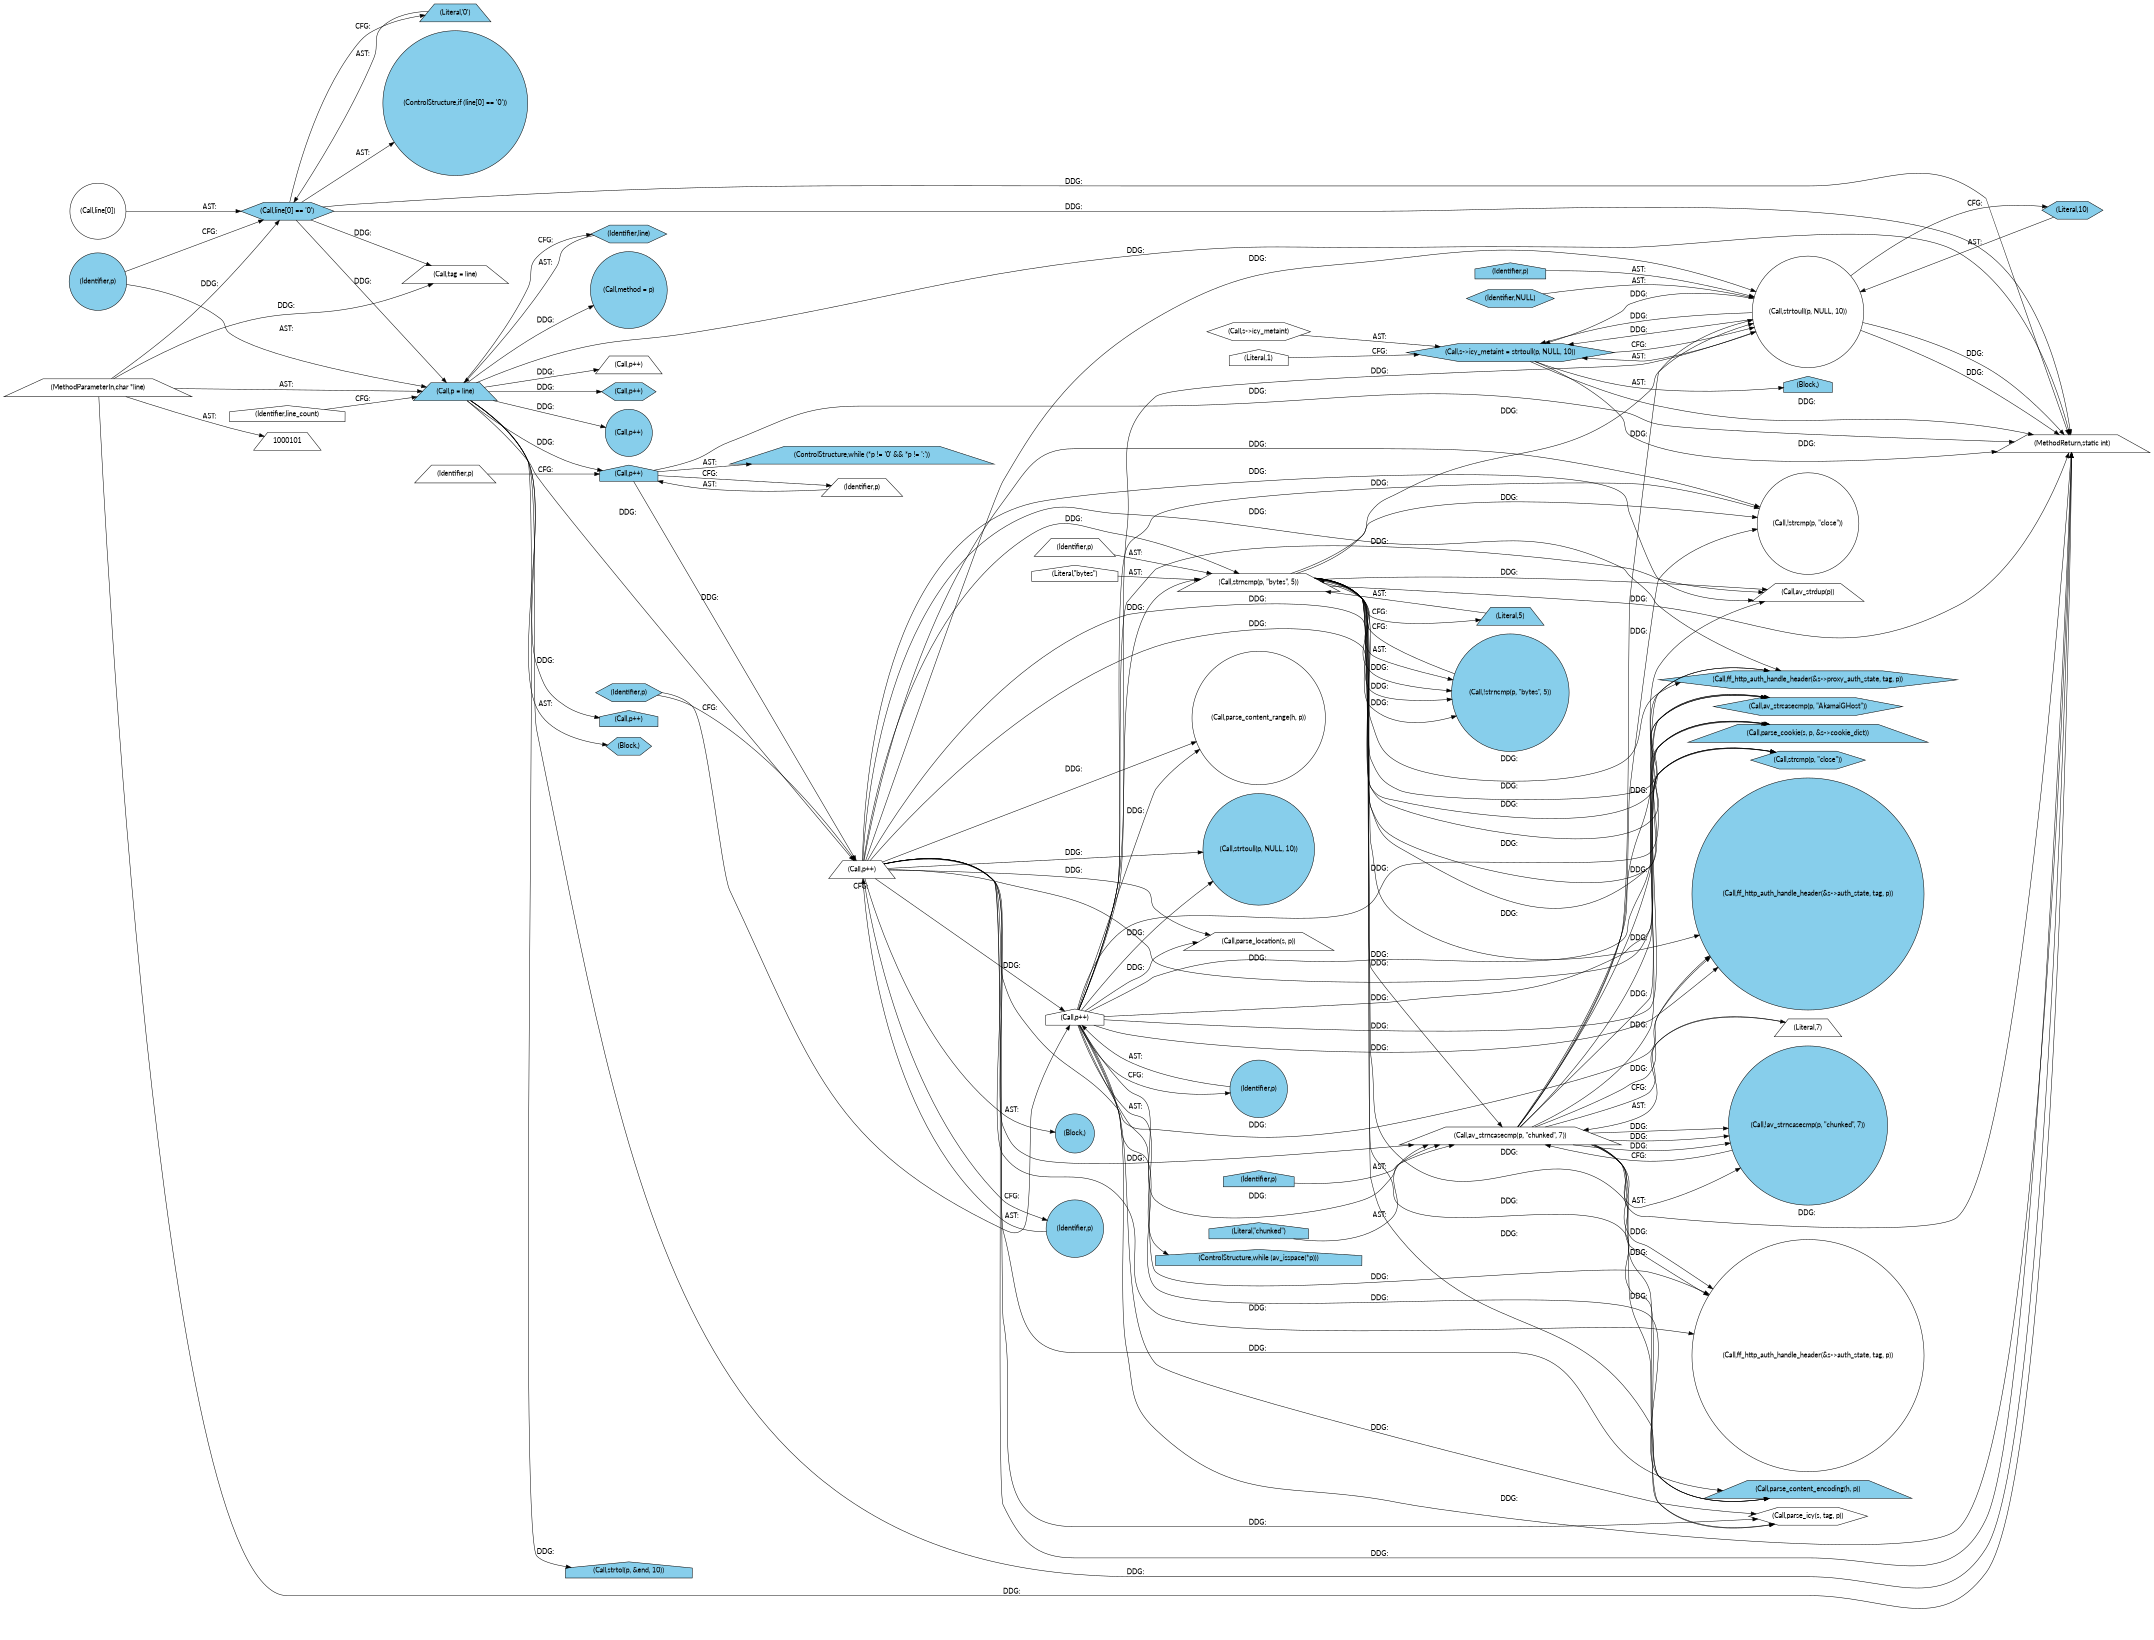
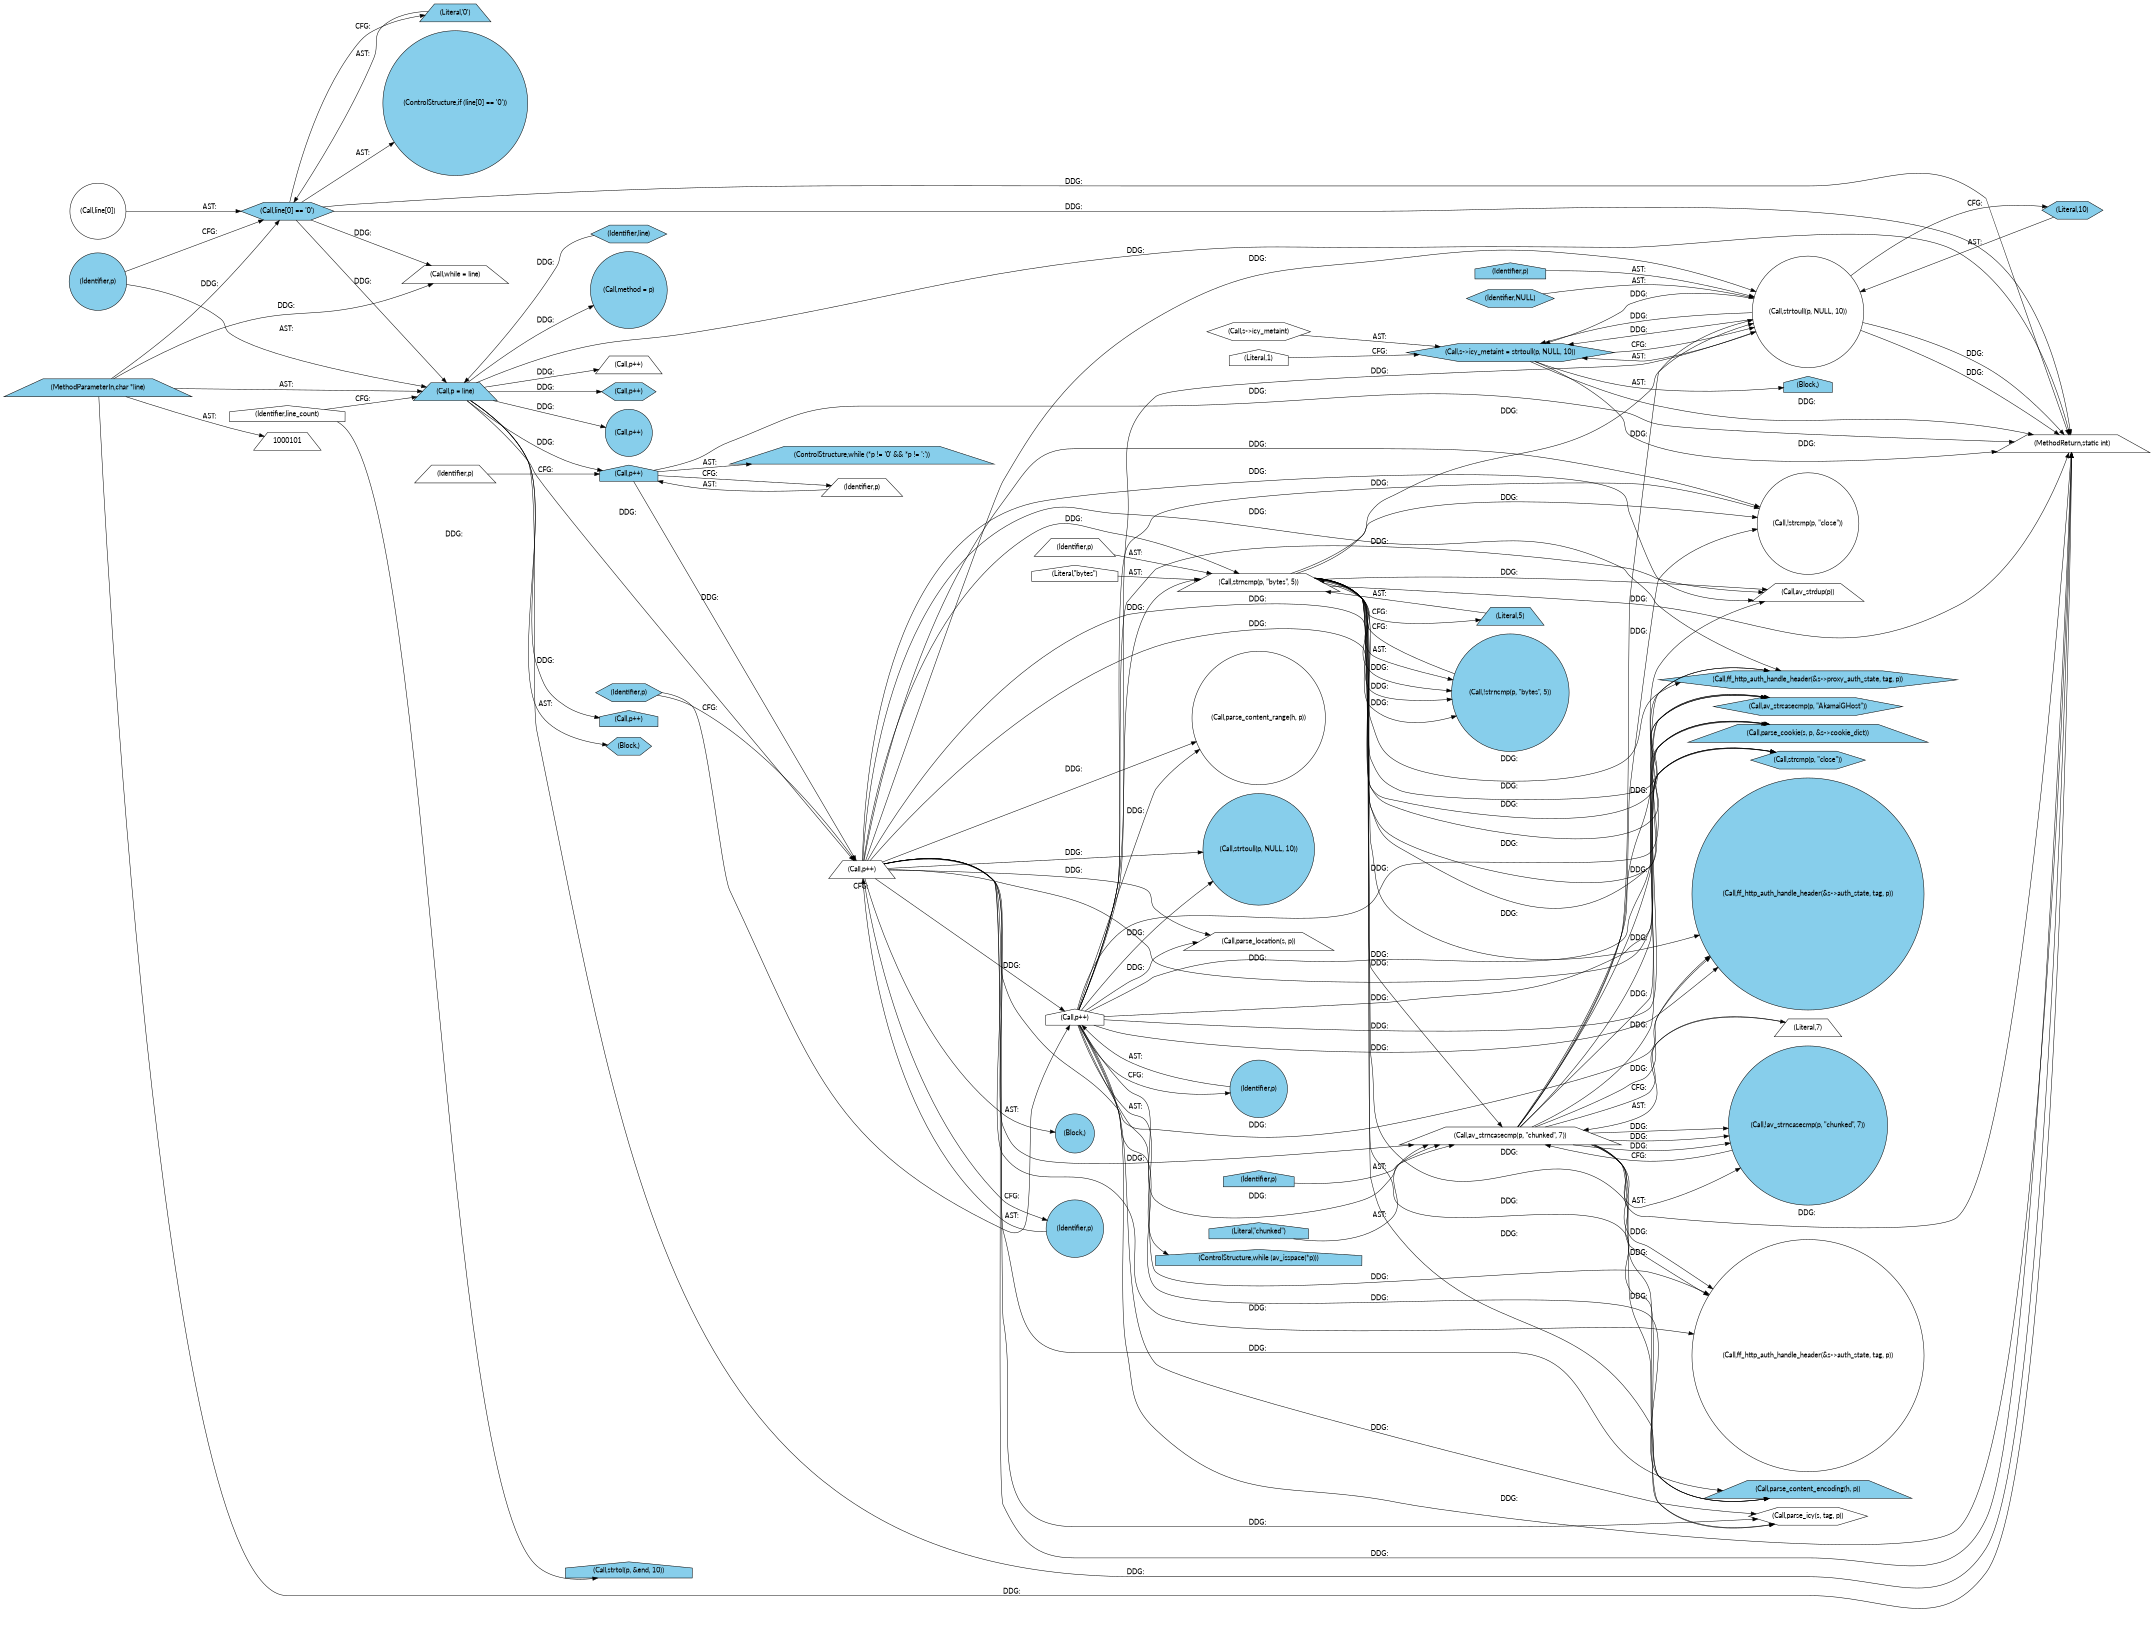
(547, 263) -> (547, 263)
(455, 275) -> (455, 275)
(522, 300) -> none
(98, 388) -> (98, 388)
(530, 982) -> (440, 1022)
